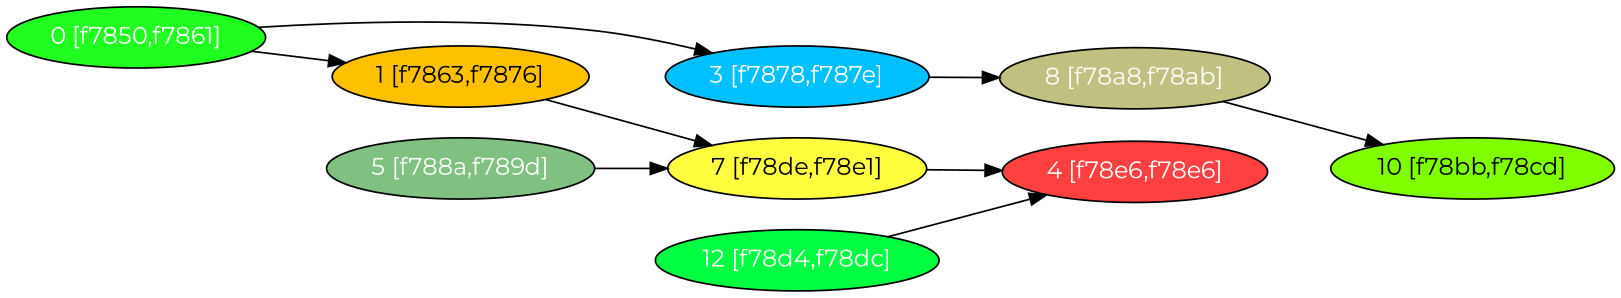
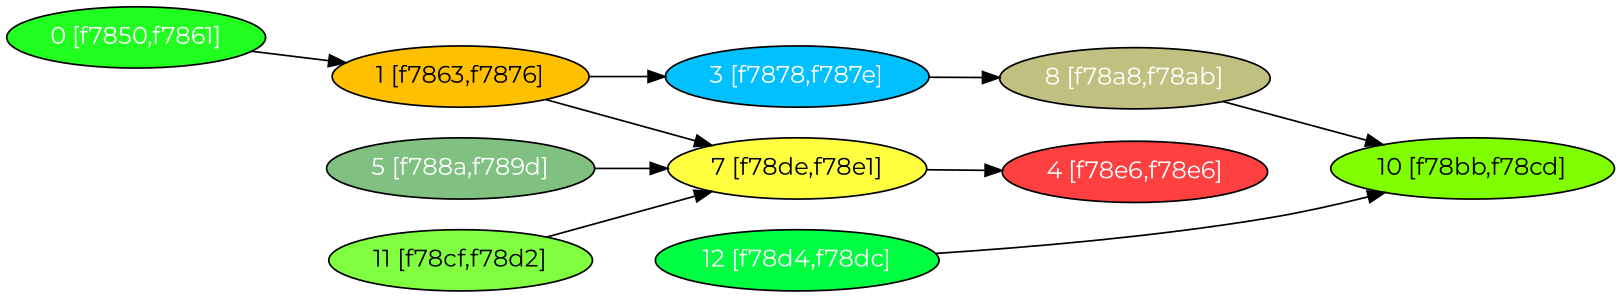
(478, 23) -> (619, 77)
(959, 218) -> (1153, 234)
none -> (461, 260)
